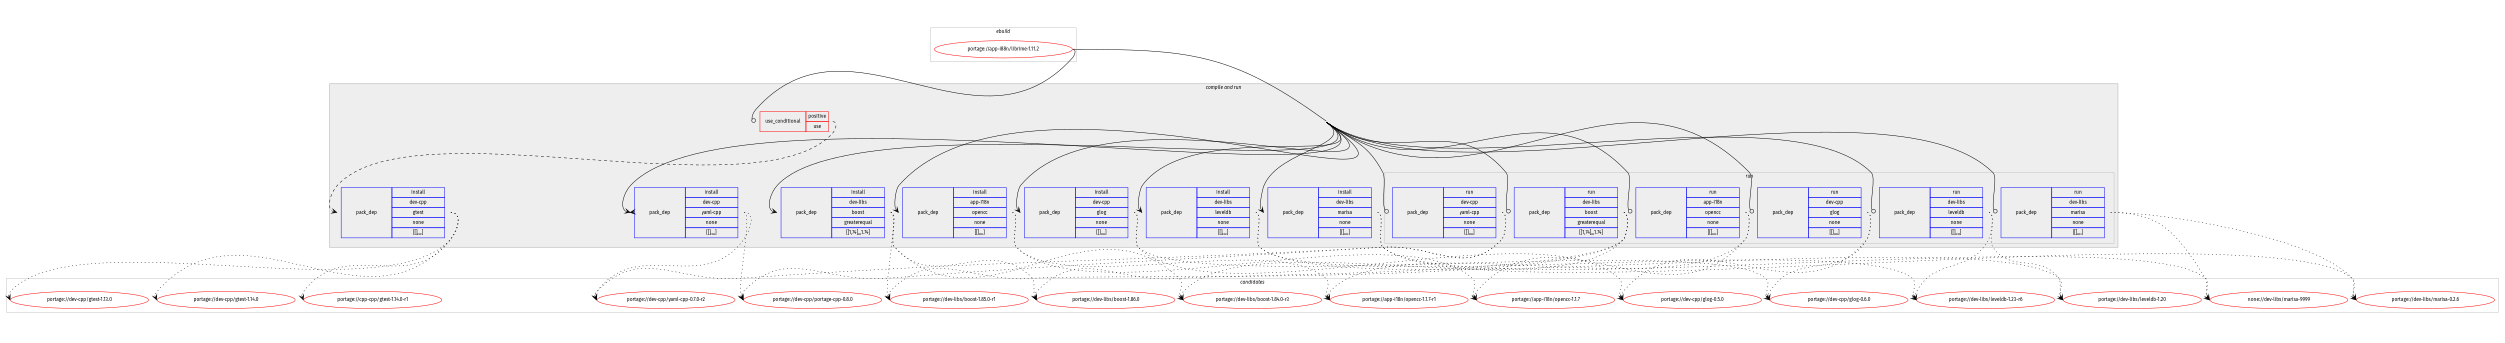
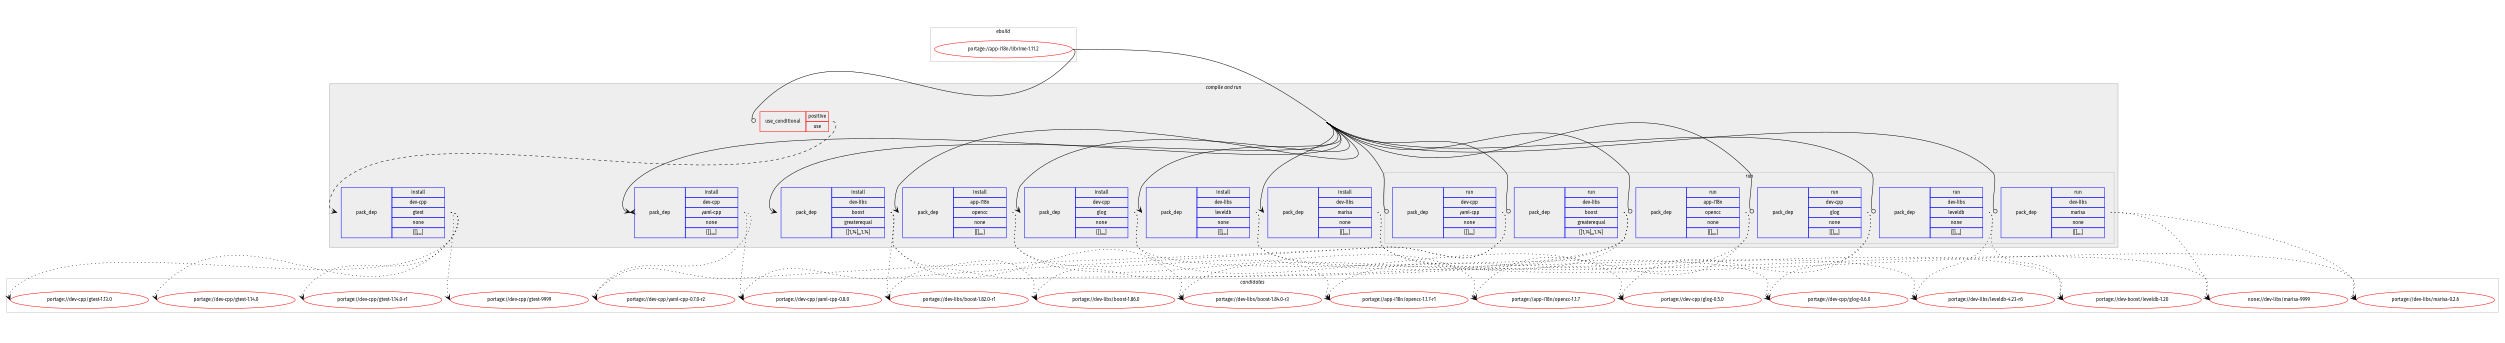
(1003, 49) -> (1003, 49)
(373, 300) -> (373, 300)
none -> (519, 300)
(813, 300) -> (813, 300)
(959, 300) -> (959, 300)
(1986, 300) -> (1986, 300)
(2132, 300) -> (2132, 300)
